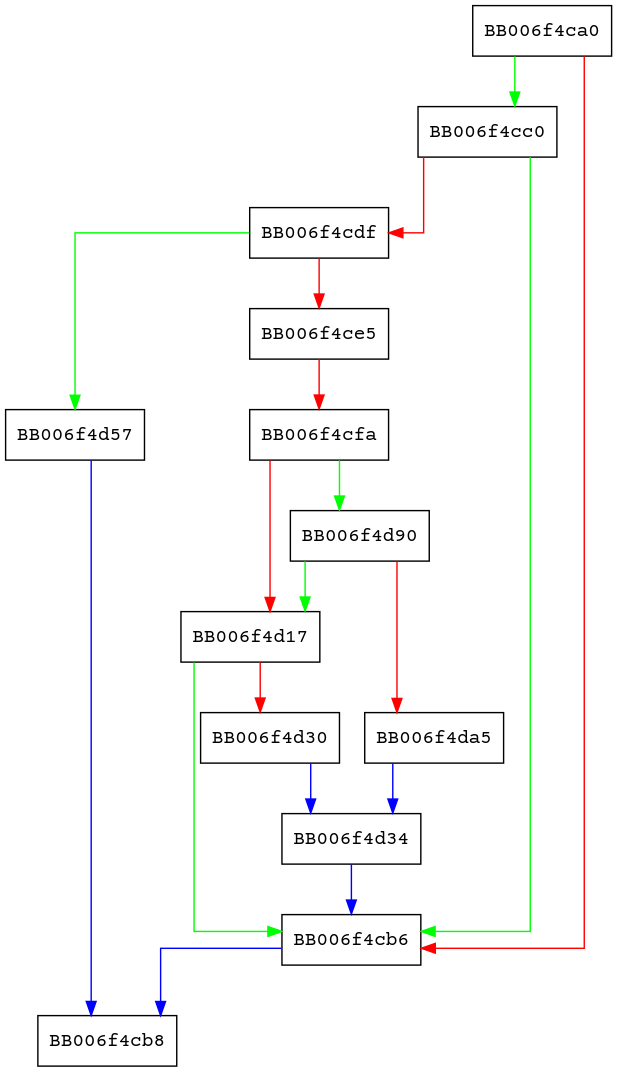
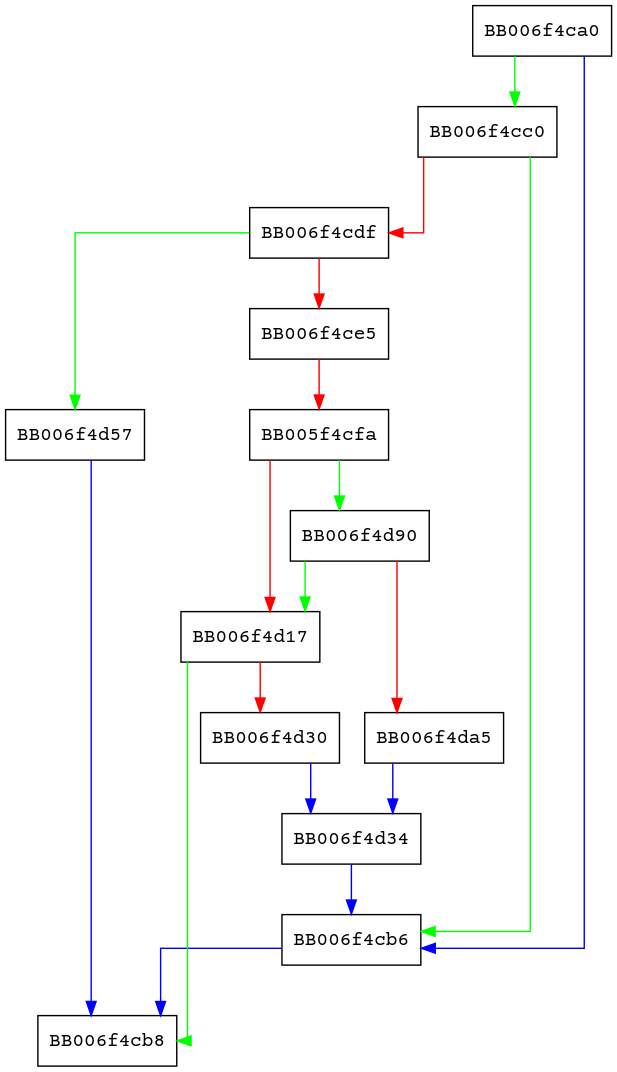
(319, 435) -> (319, 435)
(584, 577) -> (584, 577)
(194, 834) -> (188, 852)
